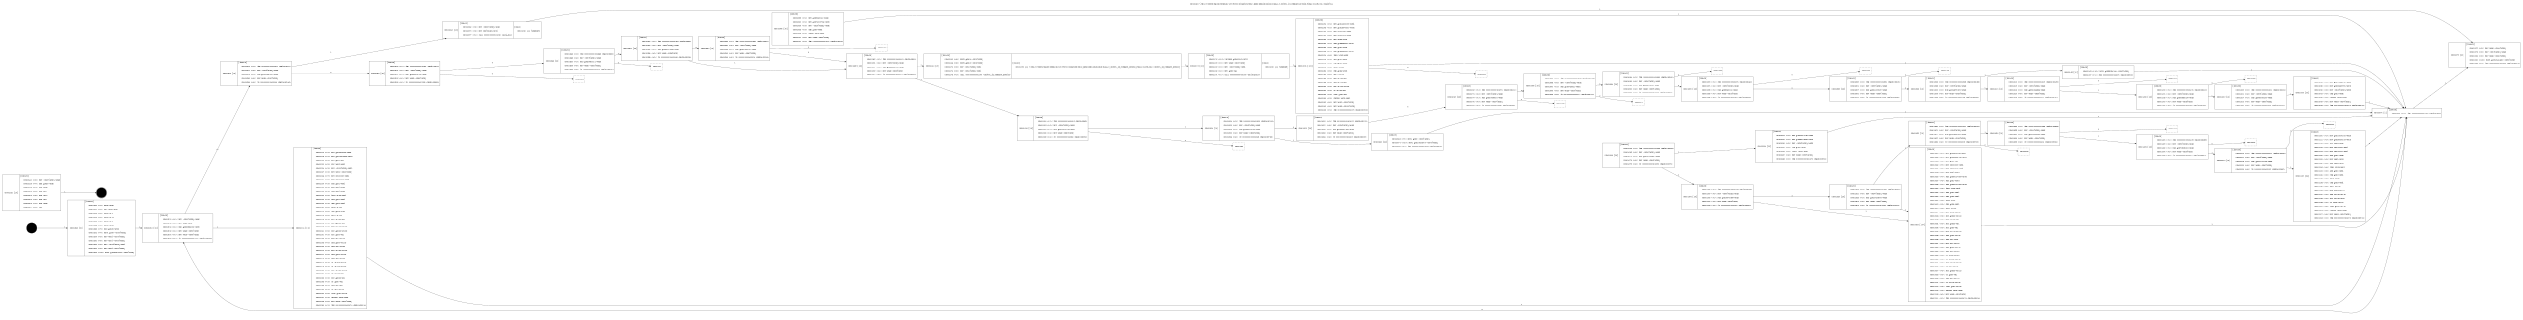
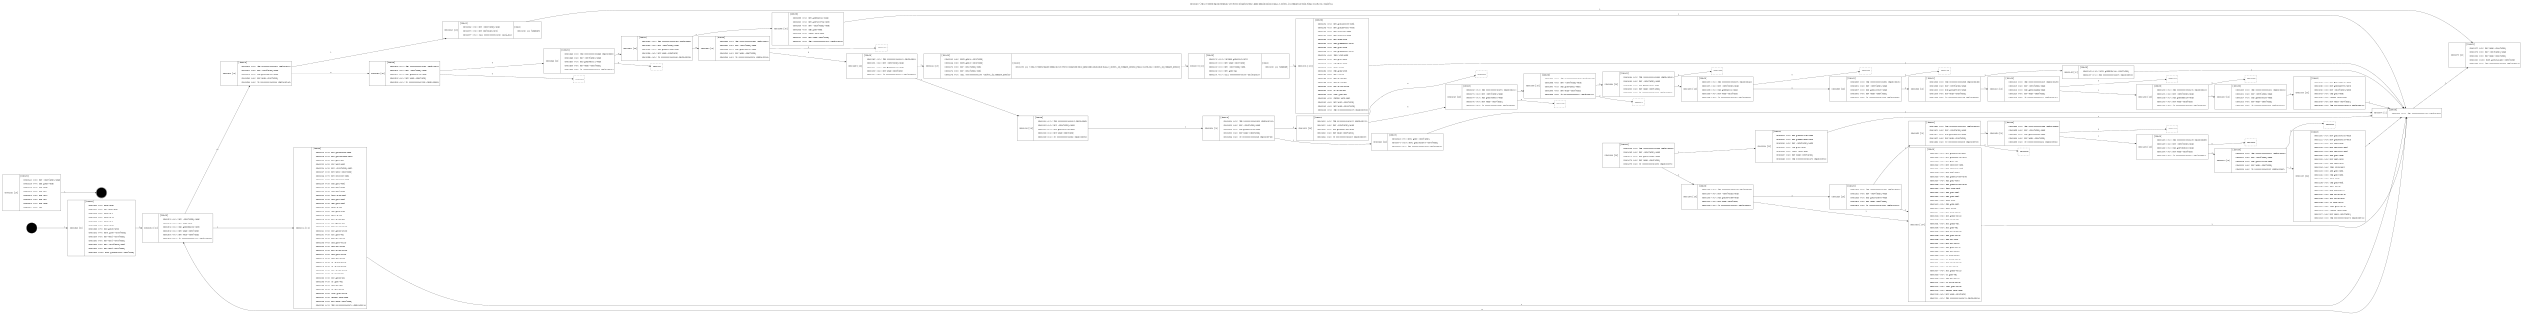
(766, 70) -> (731, 31)
(1422, 71) -> (1415, 88)
(1239, 146) -> none
